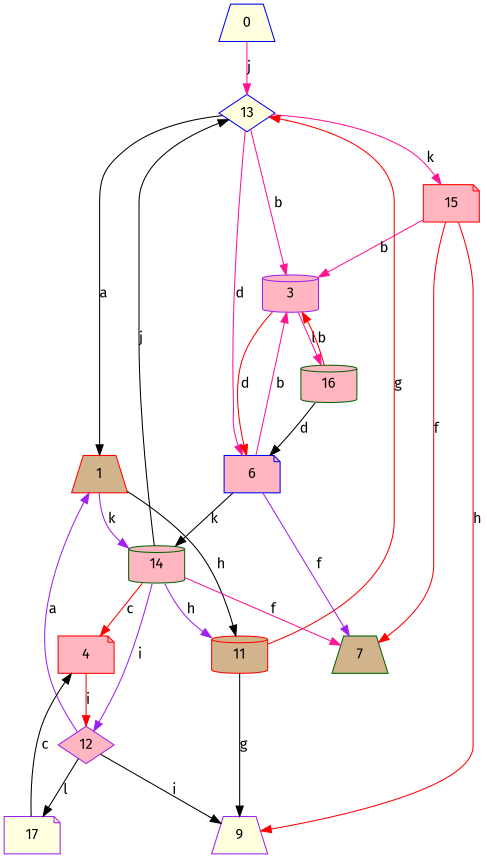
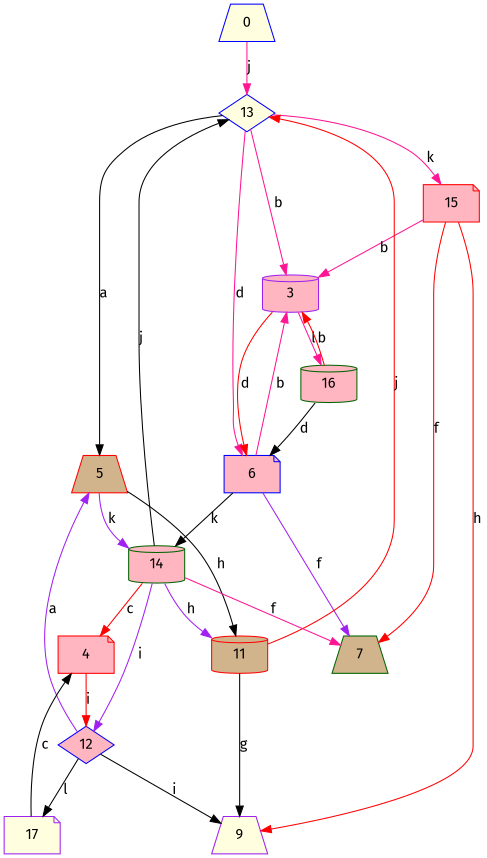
(398, 384) -> (396, 384)
(100, 474) -> (100, 474)
(86, 745) -> (86, 745)
